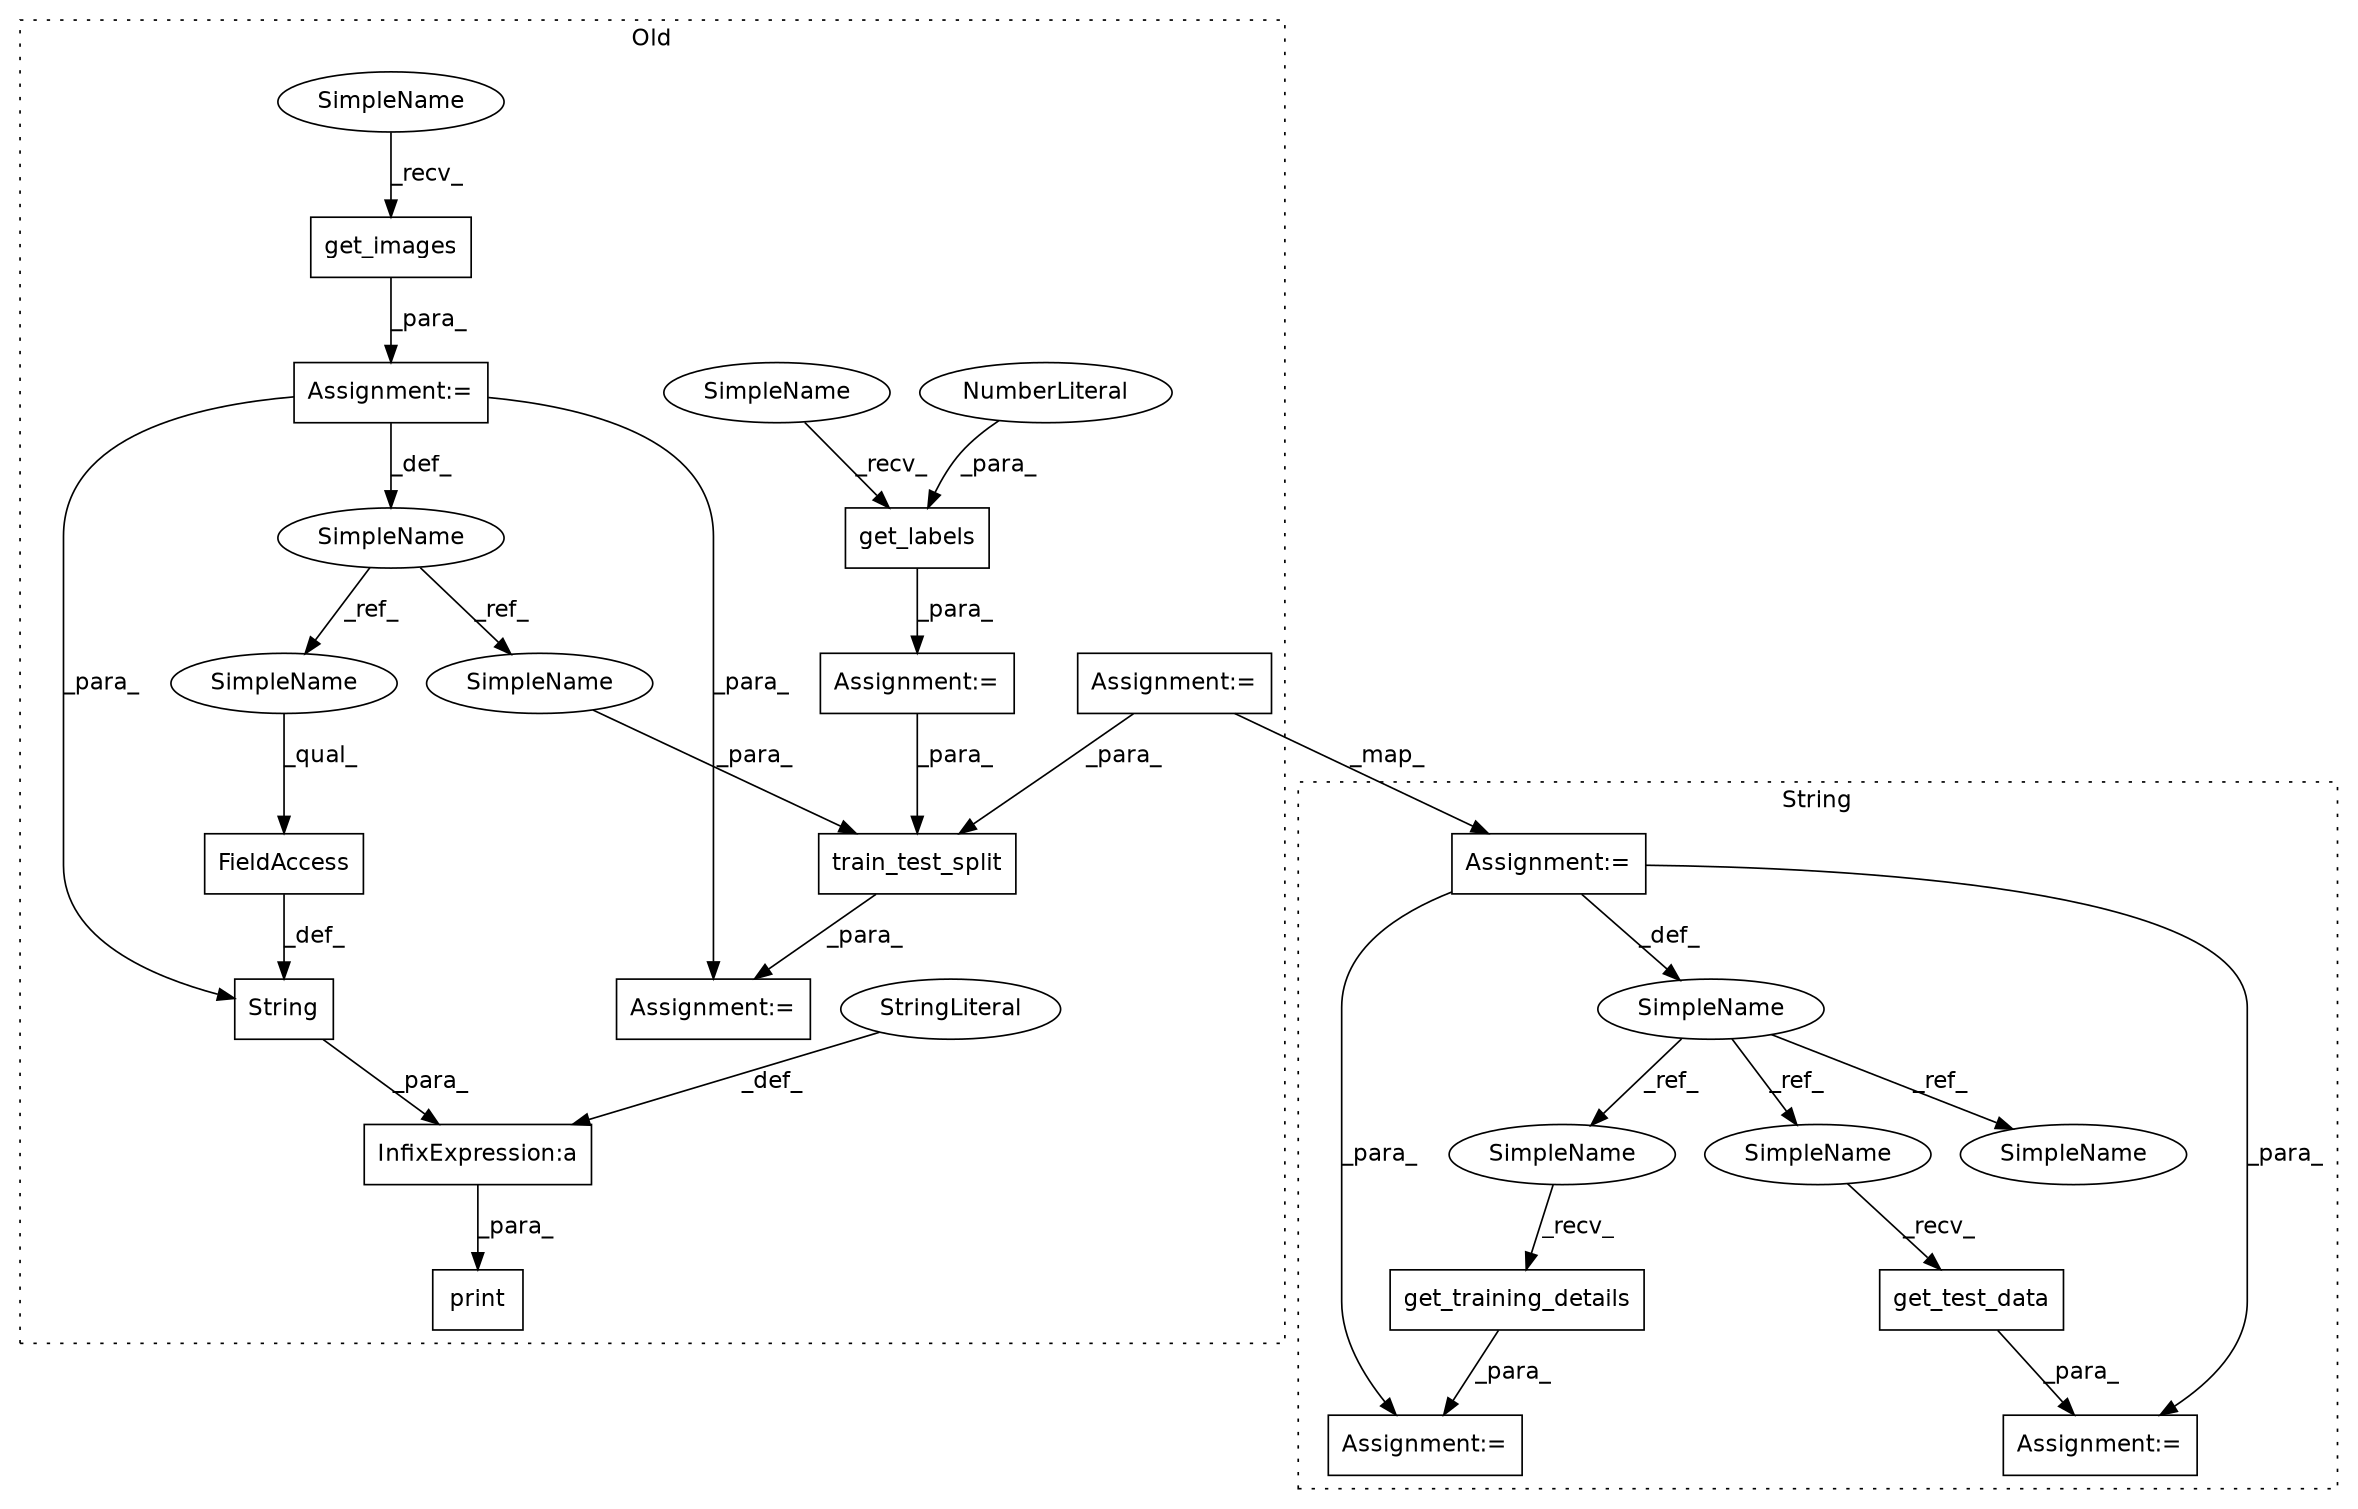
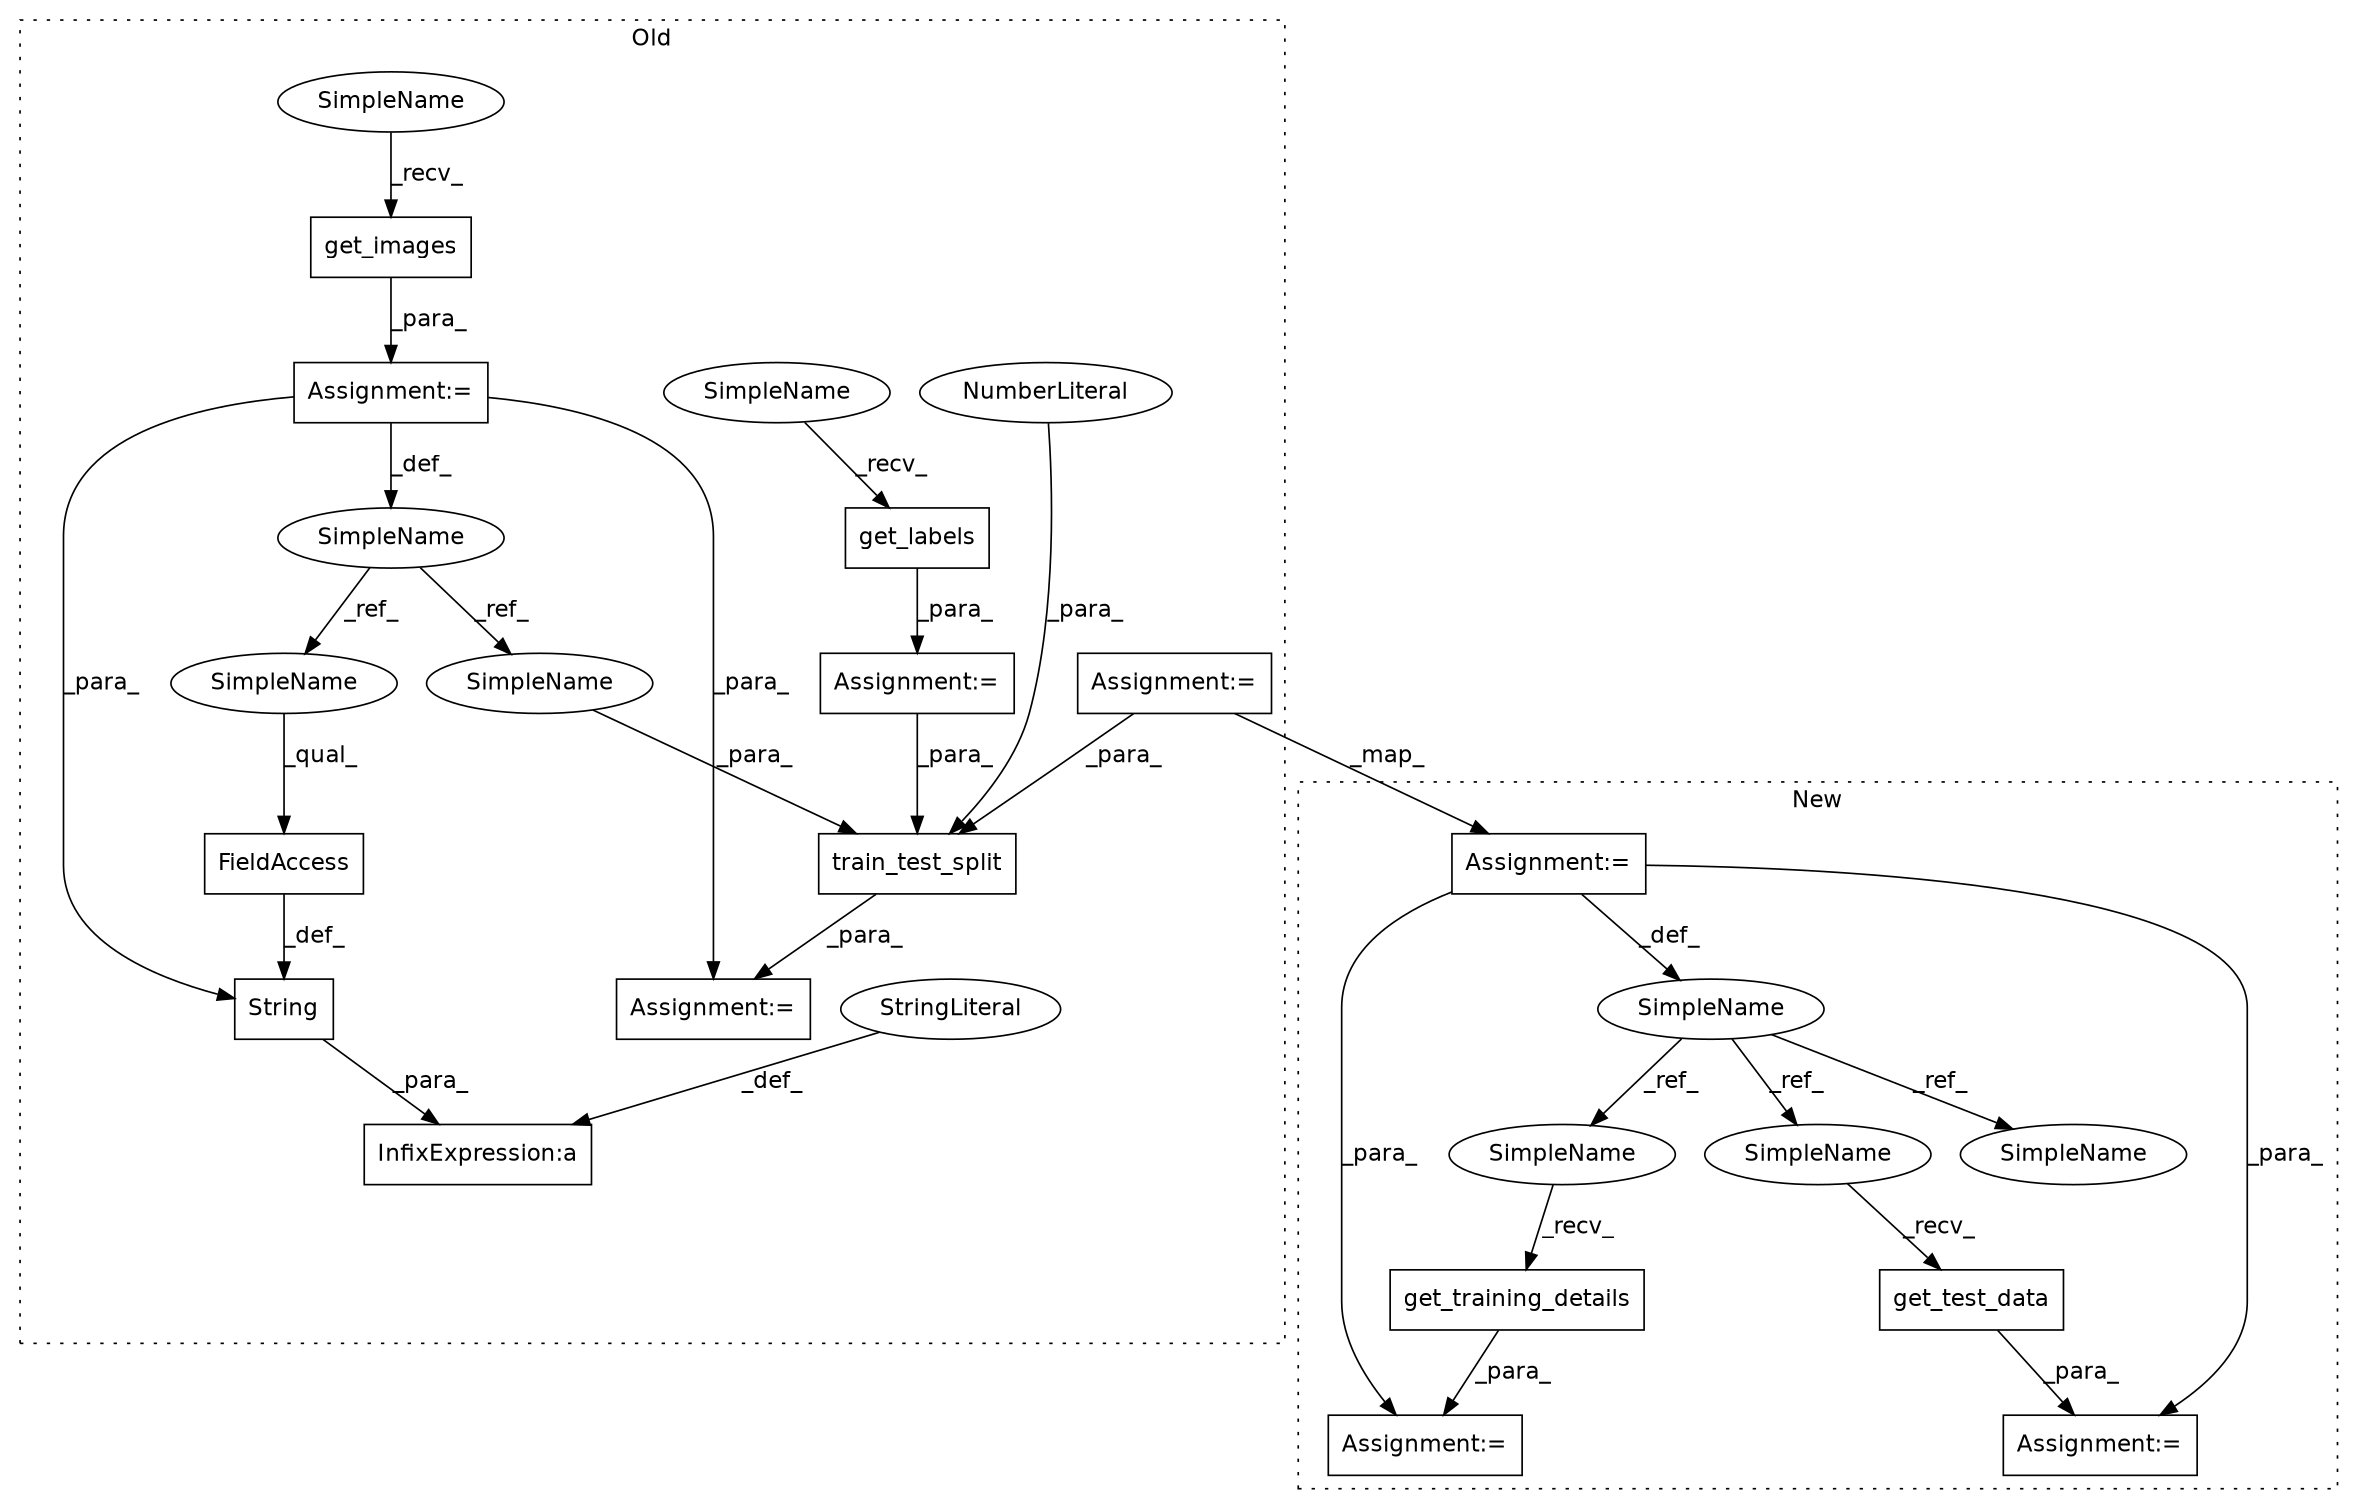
(962, 452) -> (1045, 633)
(1818, 801) -> (1818, 801)
(478, 1300) -> none
